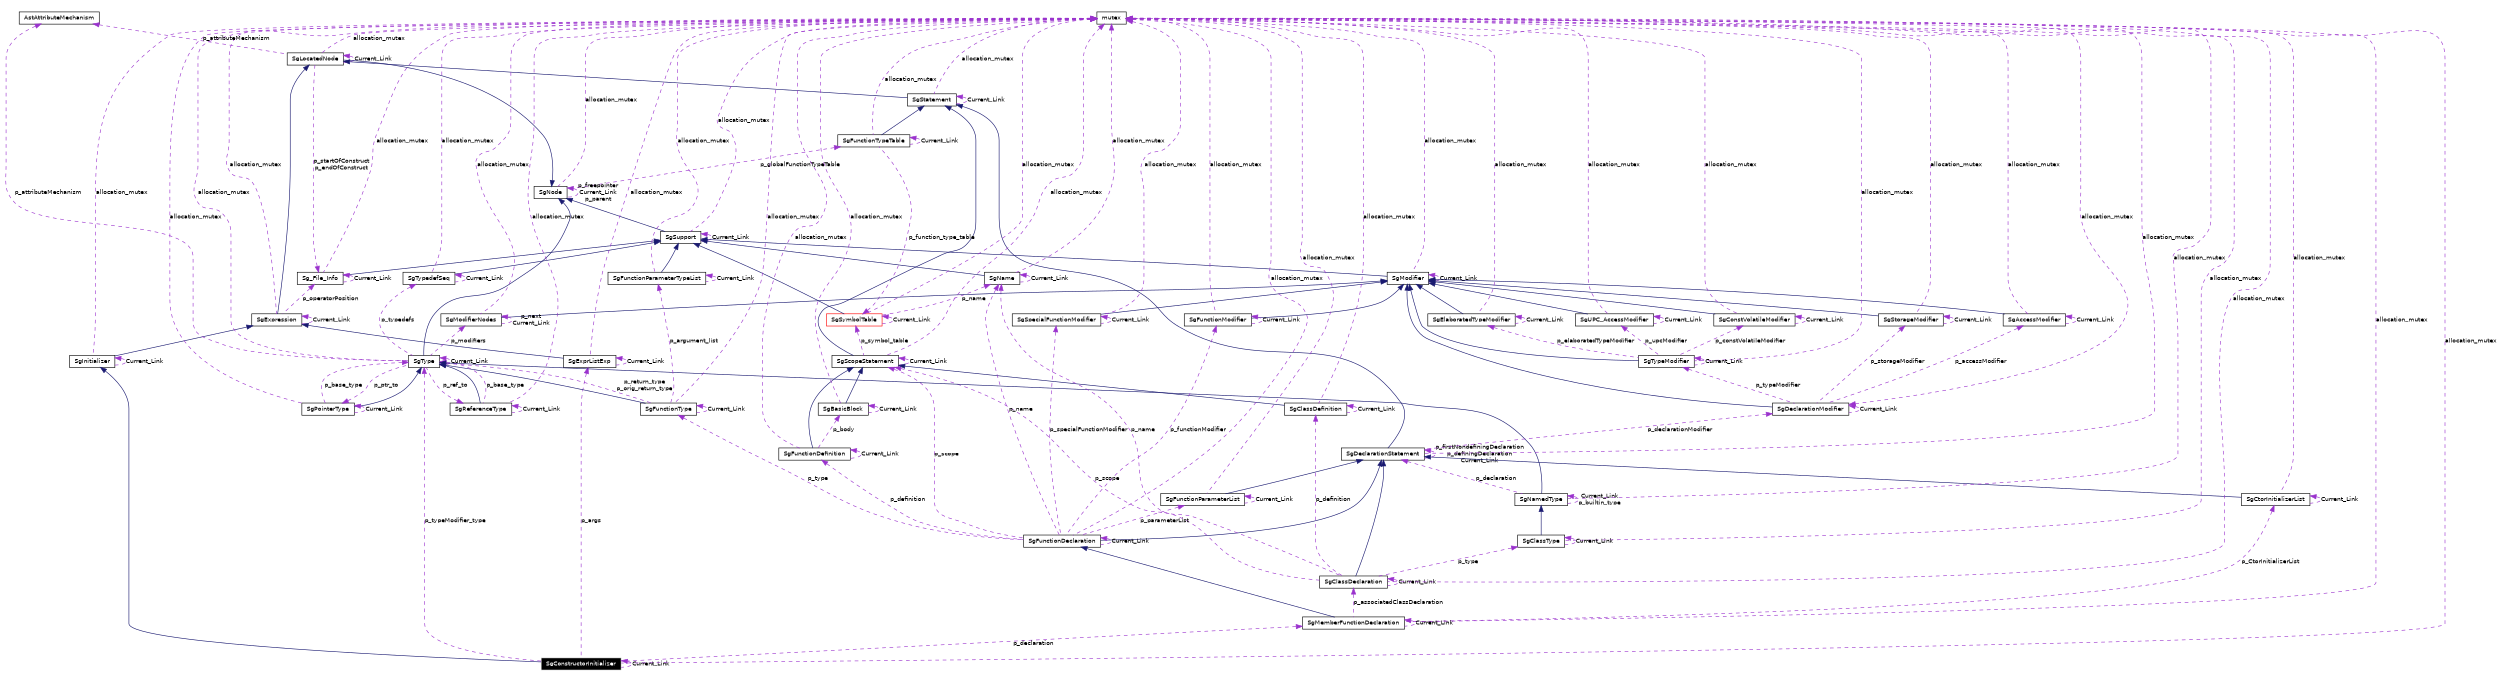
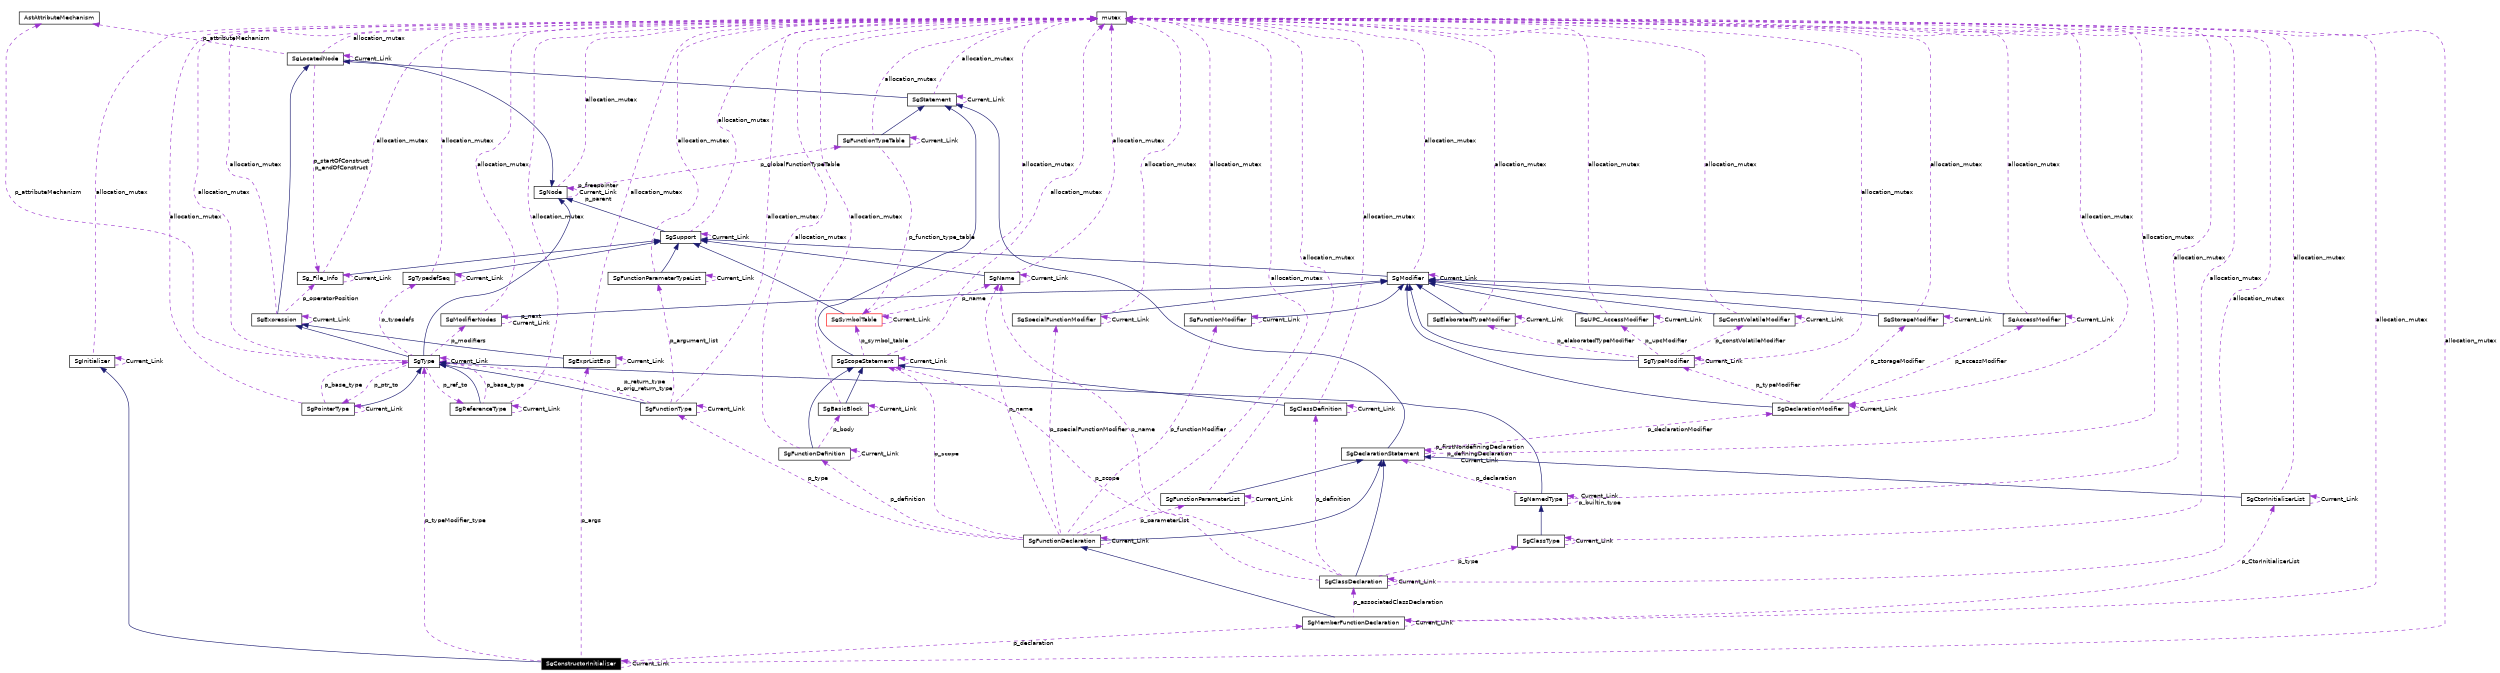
(178, 342) -> (355, 342)
